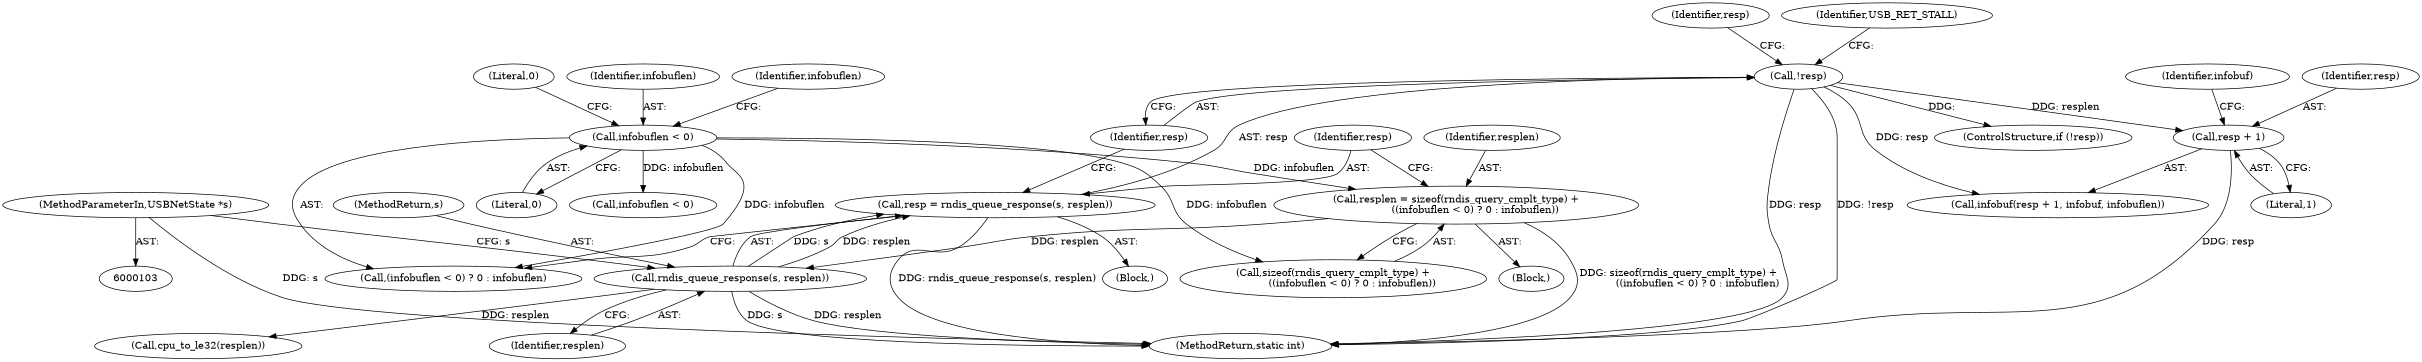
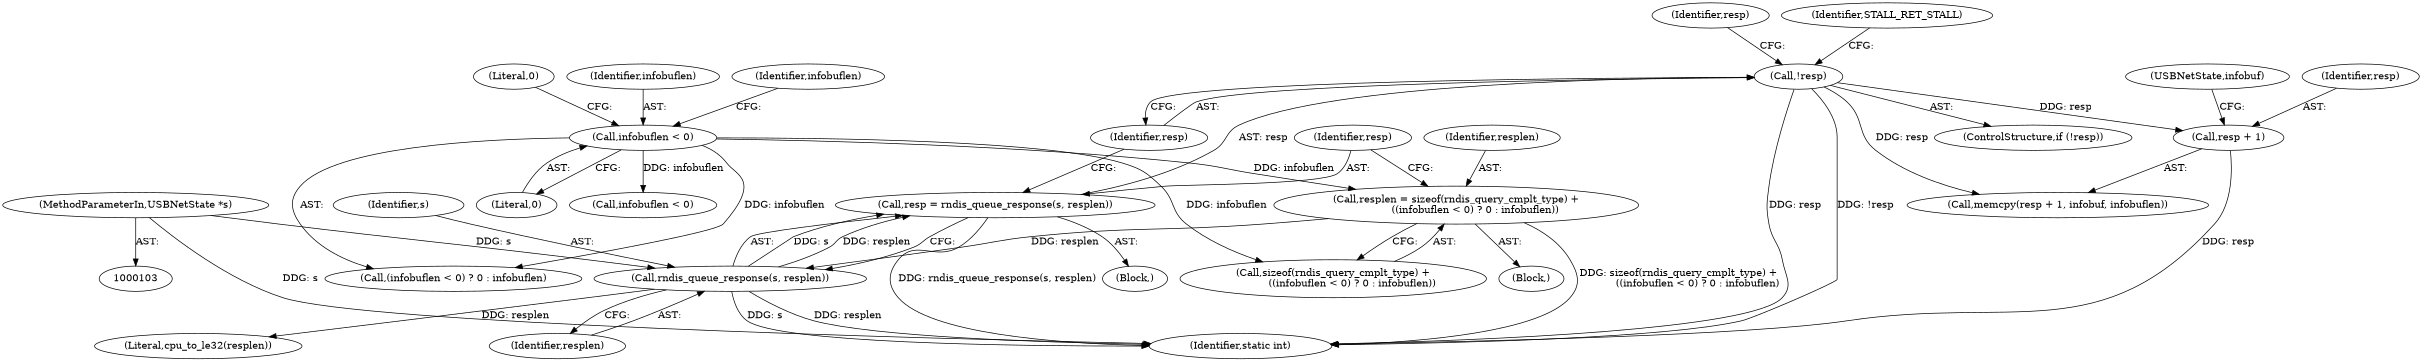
(1887, 15) -> (1887, 15)
(2207, 77) -> (2207, 77)
(1943, 107) -> (1943, 107)
(2066, 107) -> (2066, 107)
(399, 205) -> (399, 205)
(2058, 205) -> (2058, 205)
(2291, 205) -> none
(717, 236) -> (917, 246)
(494, 242) -> (494, 242)
(136, 279) -> (136, 279)
(198, 346) -> (198, 346)
(1240, 346) -> (1240, 346)
